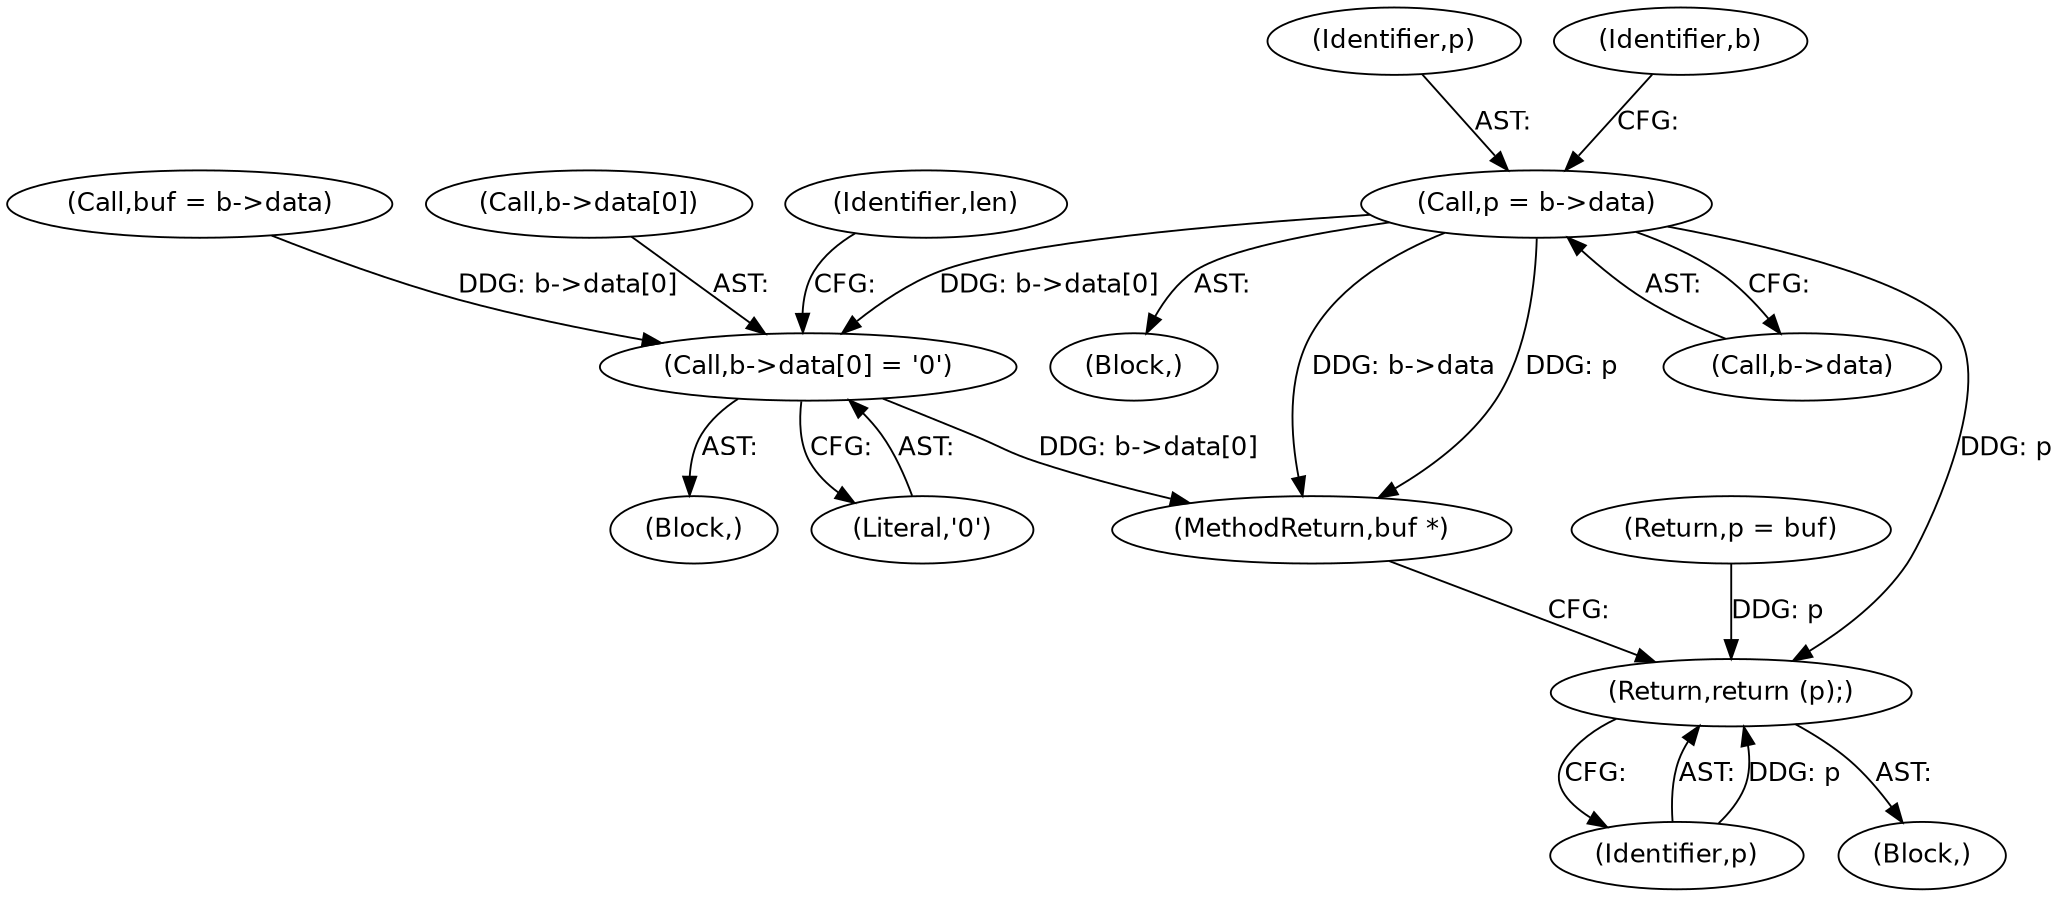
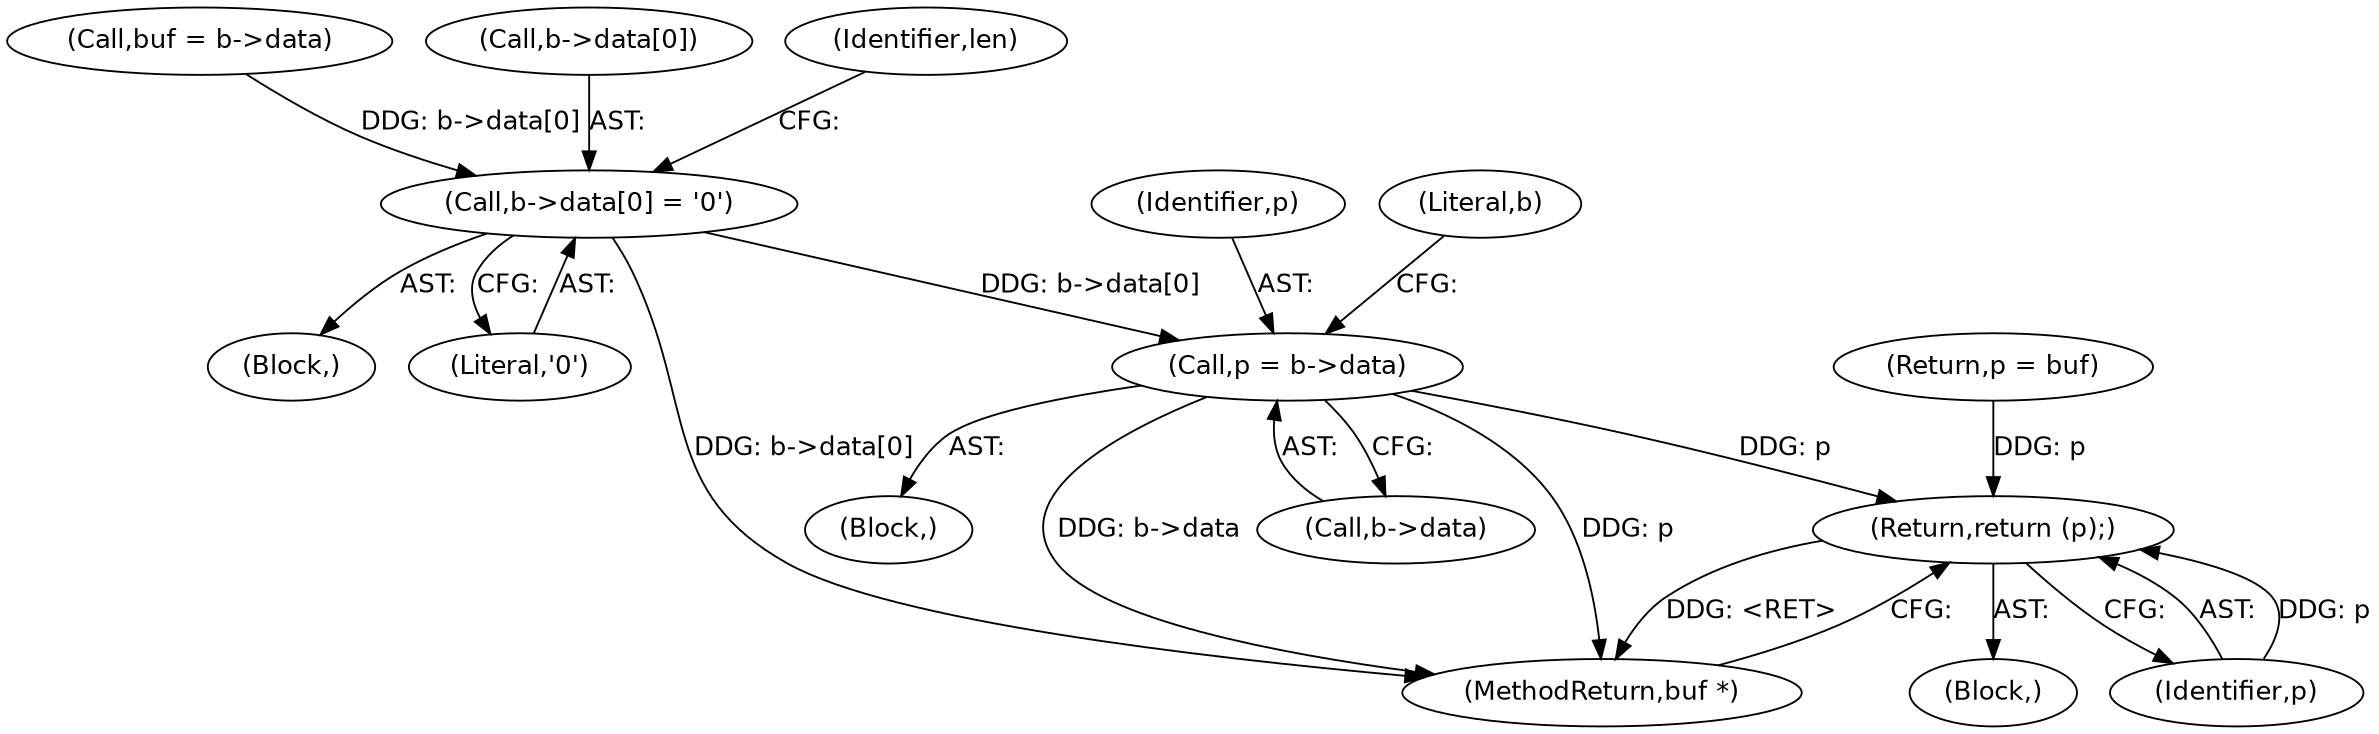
(1681, 41) -> (1480, 204)
(1105, 239) -> (932, 284)
none -> (1713, 572)
